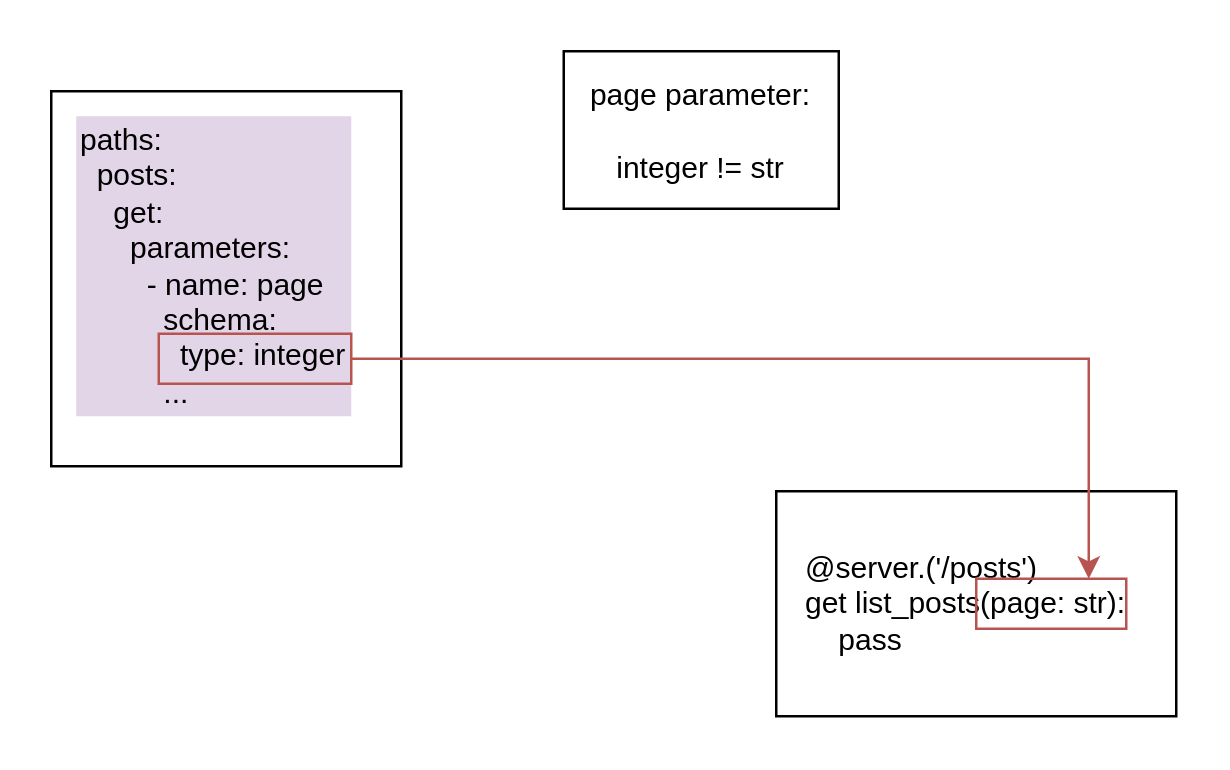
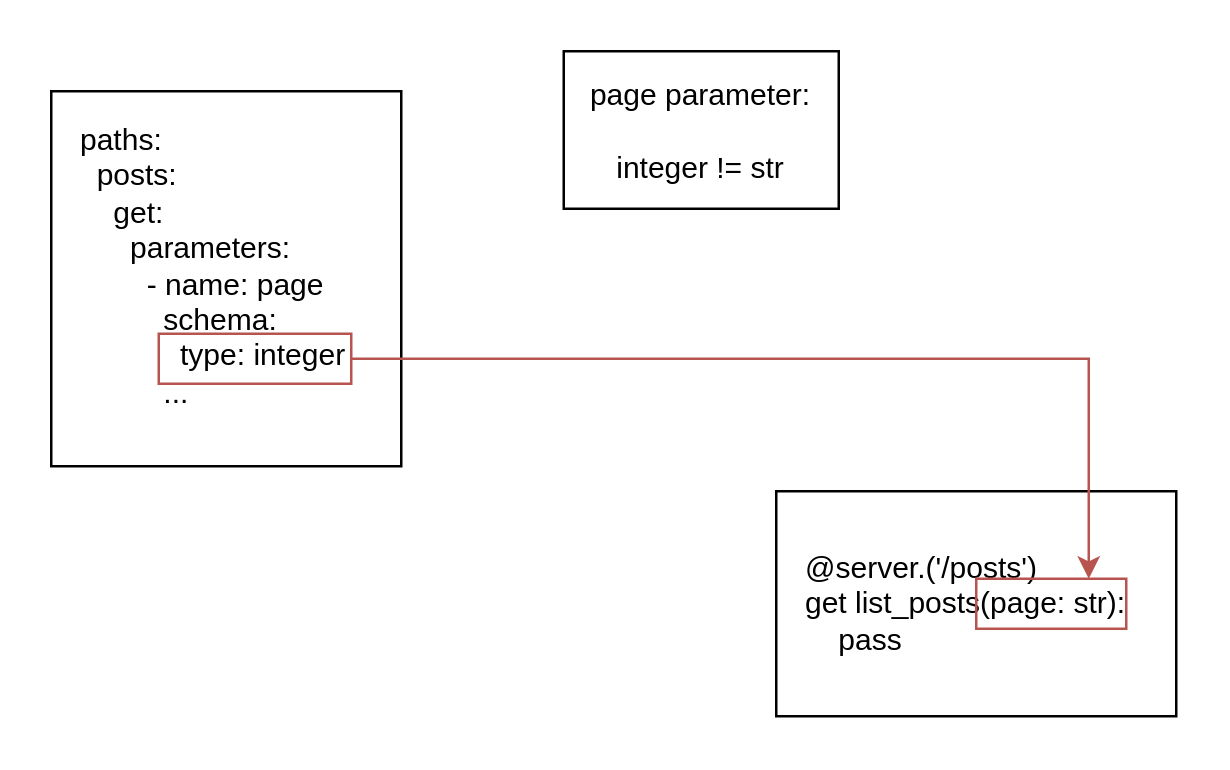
(214, 266) -> (214, 266)
